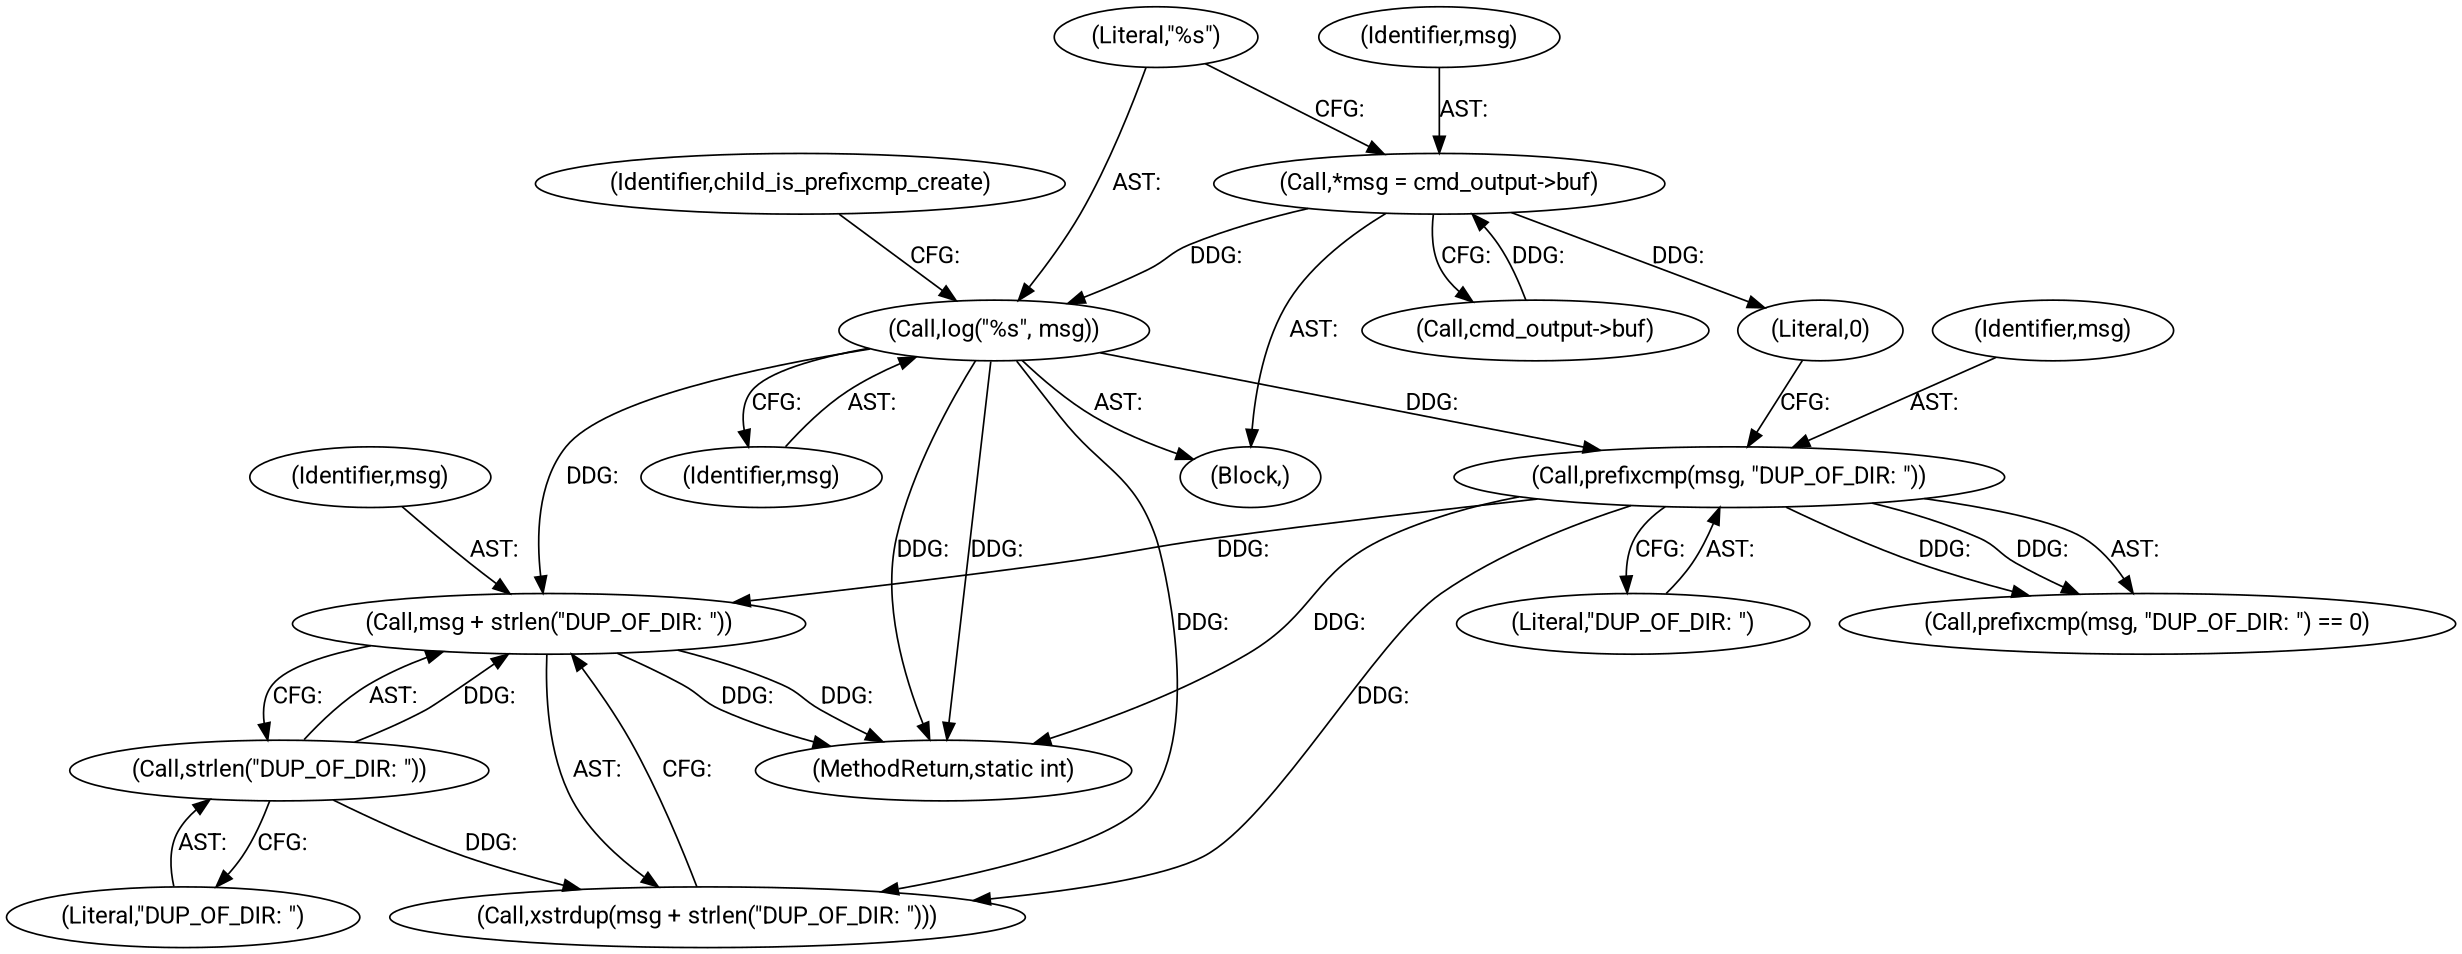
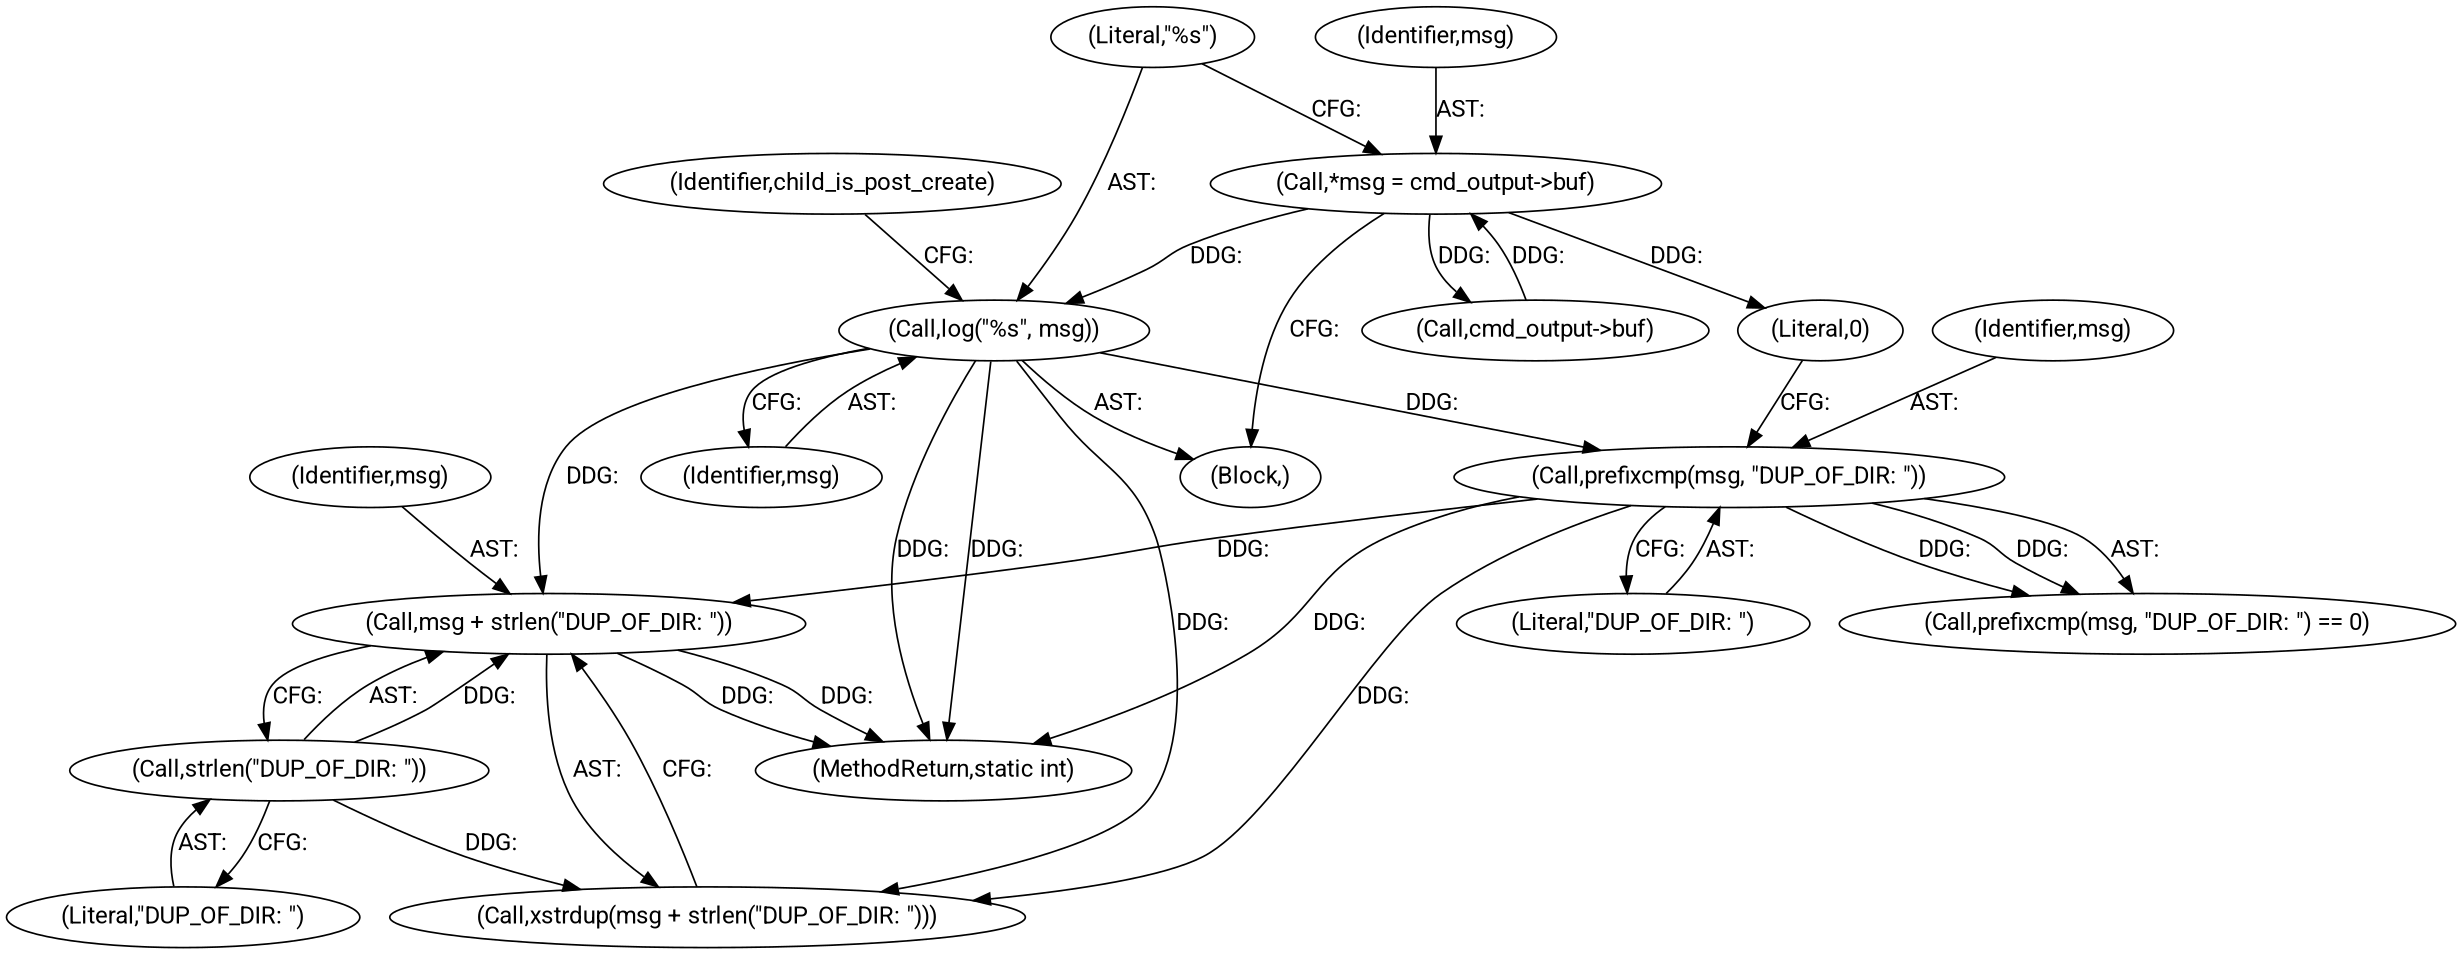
(800, 184) -> (832, 184)
(1470, 257) -> (1468, 257)
(1318, 330) -> (1318, 330)
